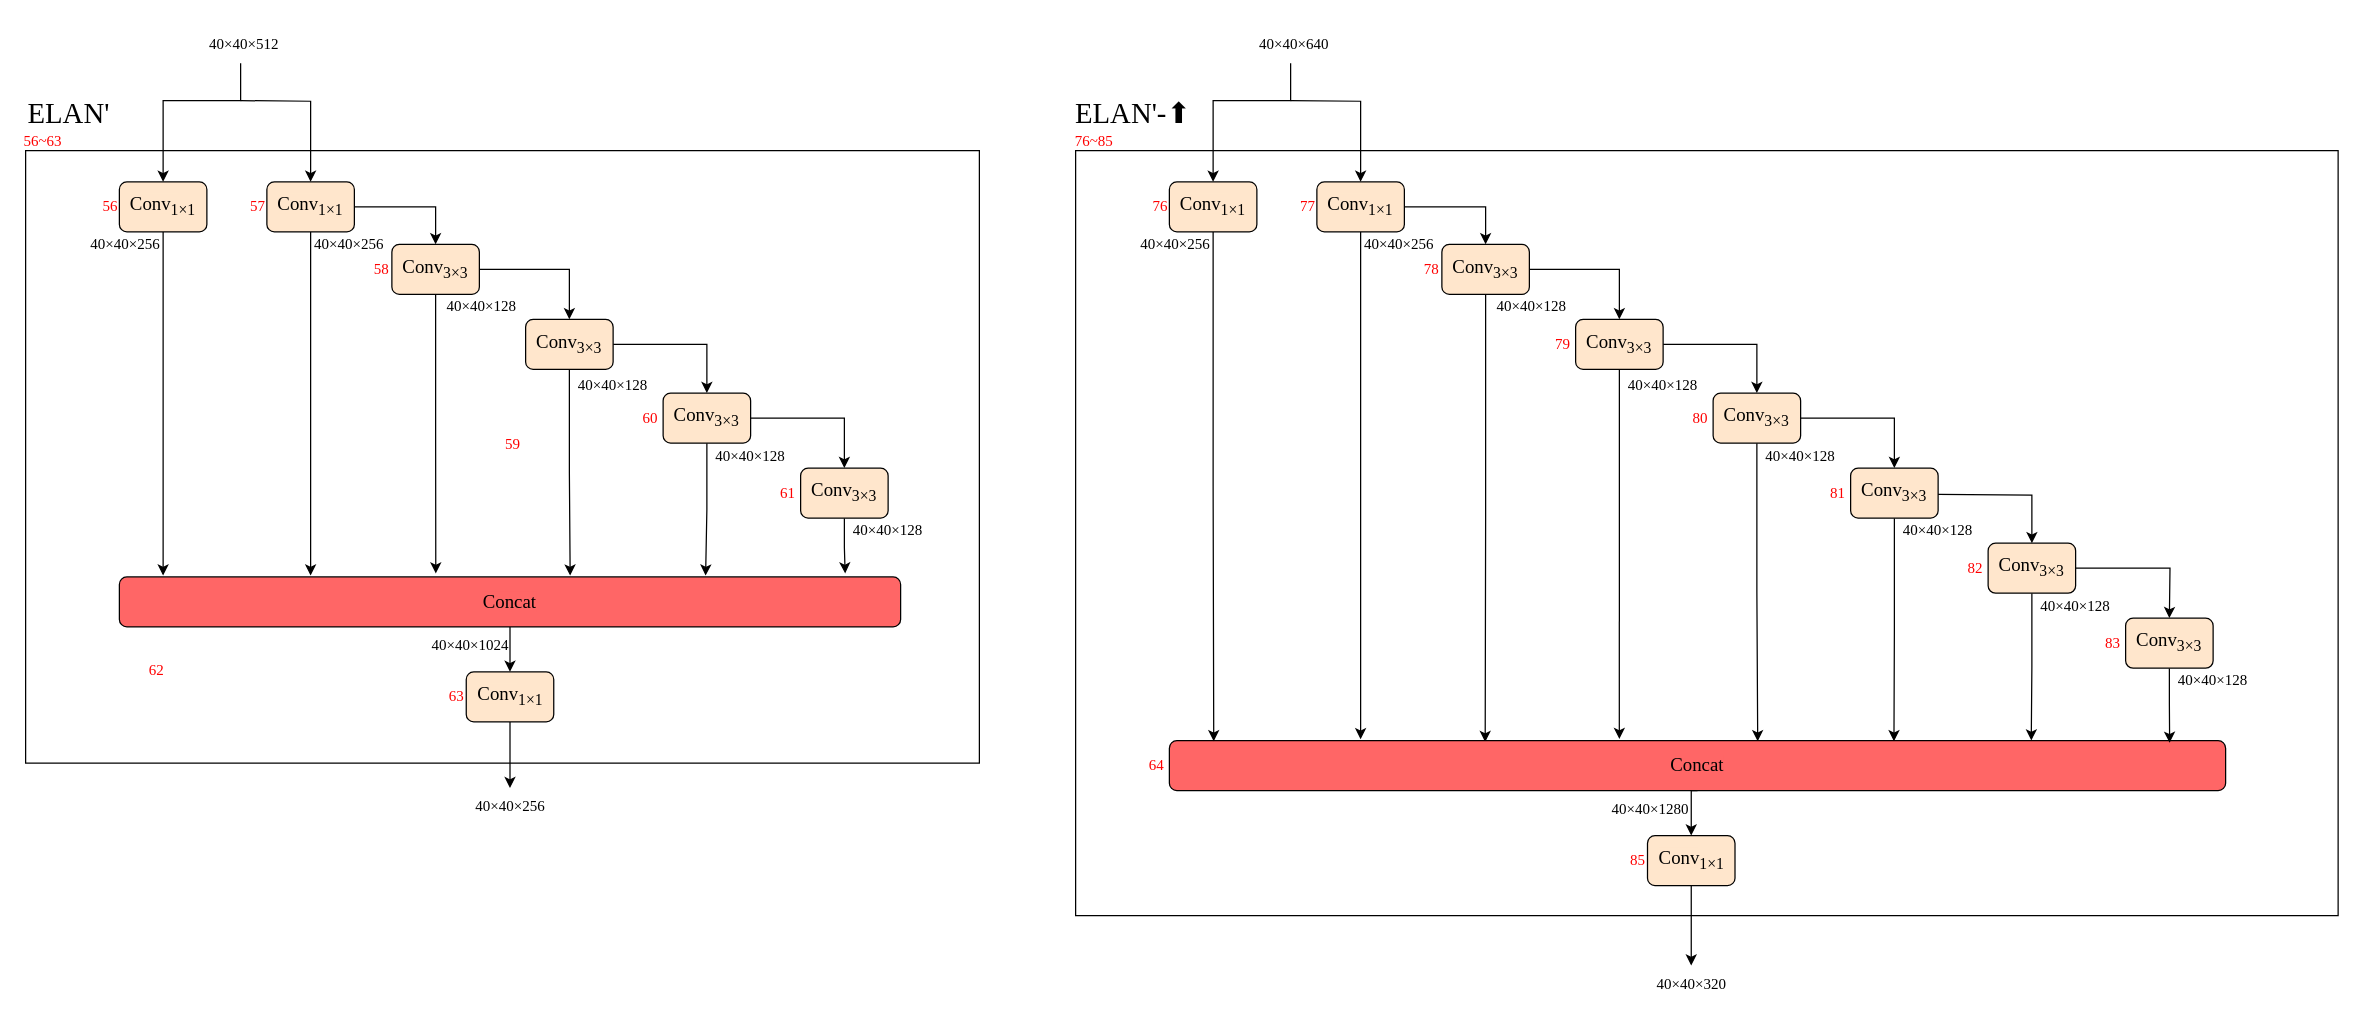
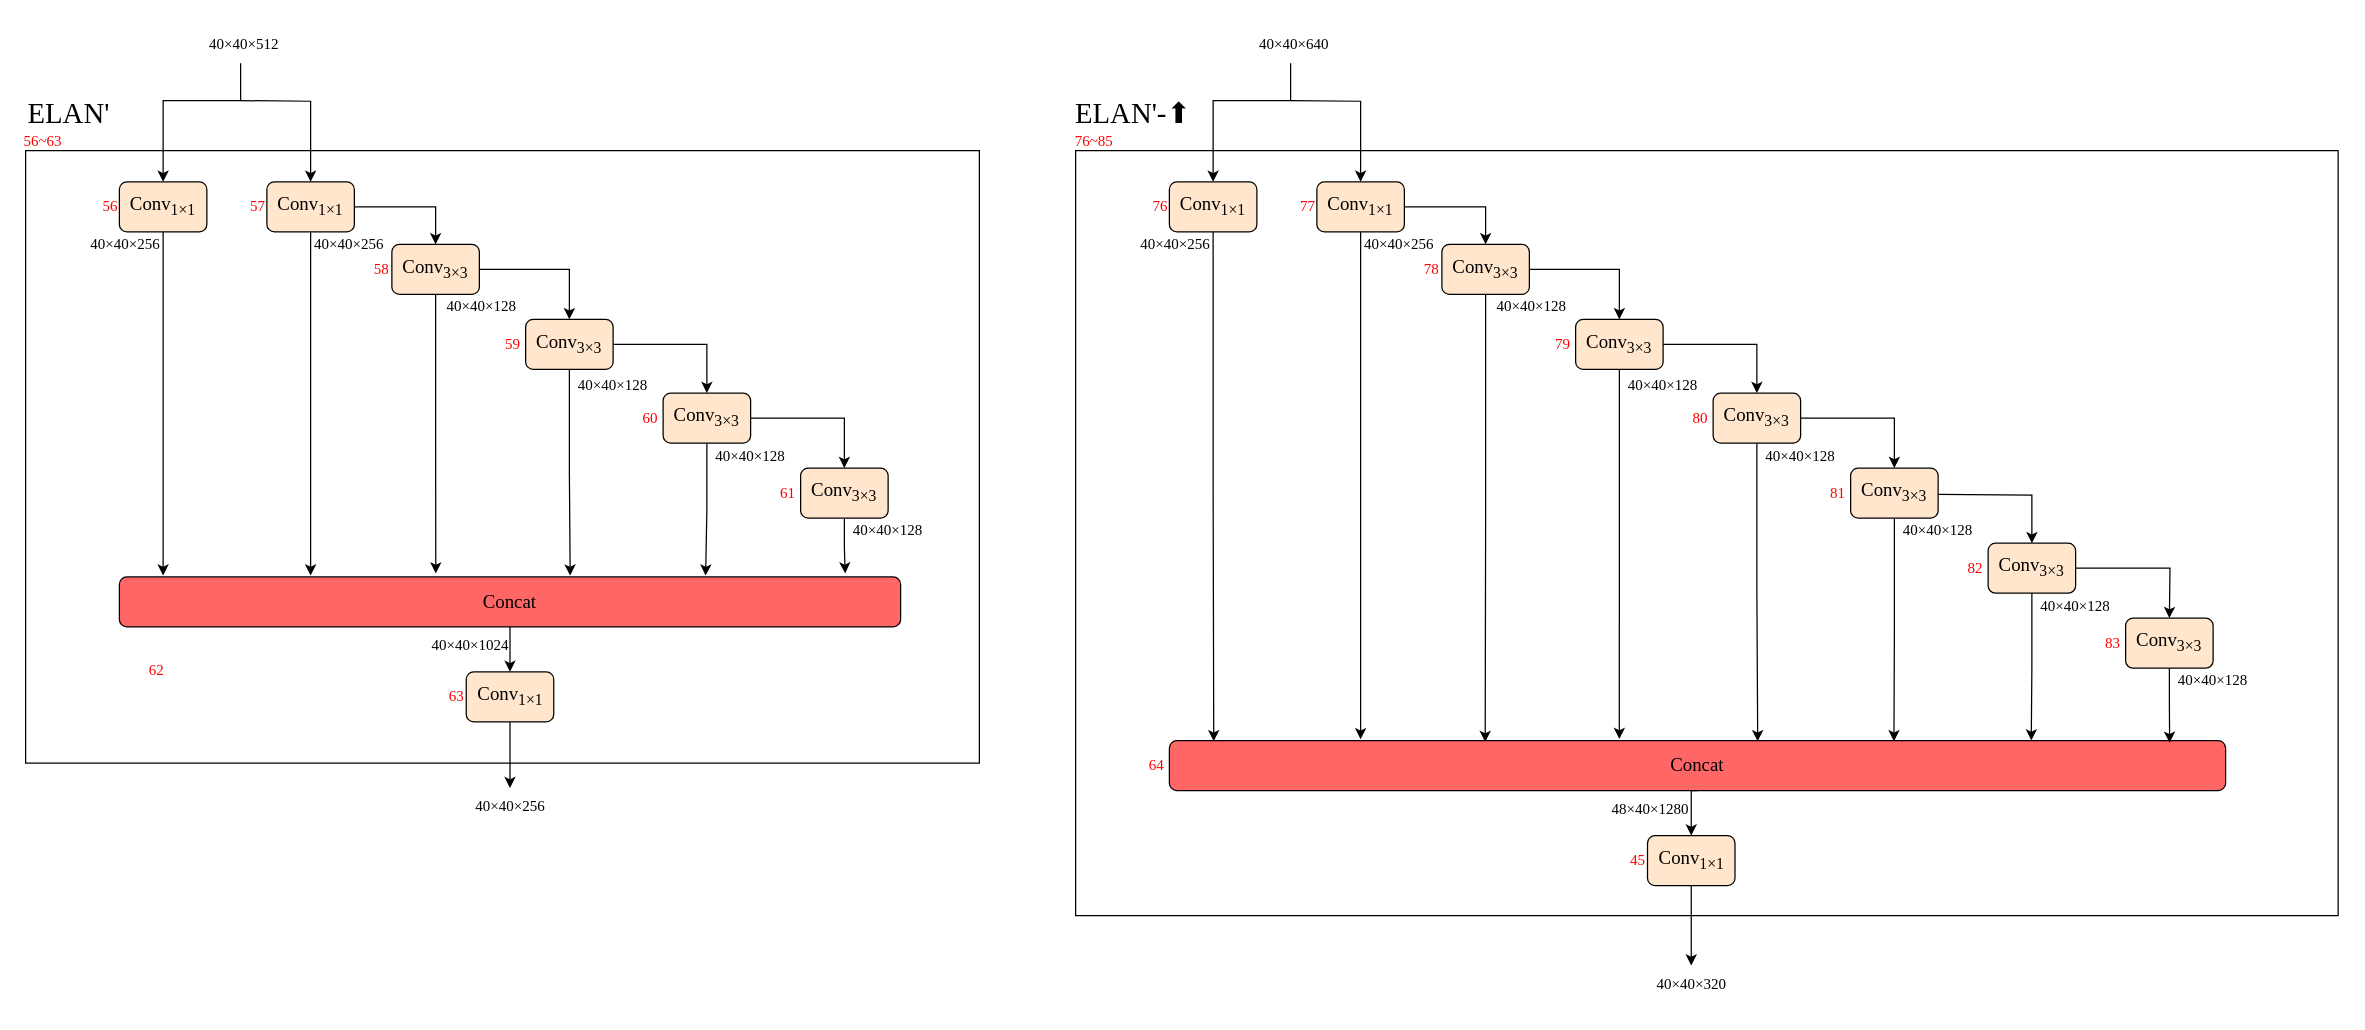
(513, 444) -> (513, 344)
(1651, 809) -> (1651, 809)
(1638, 861) -> (1638, 861)
